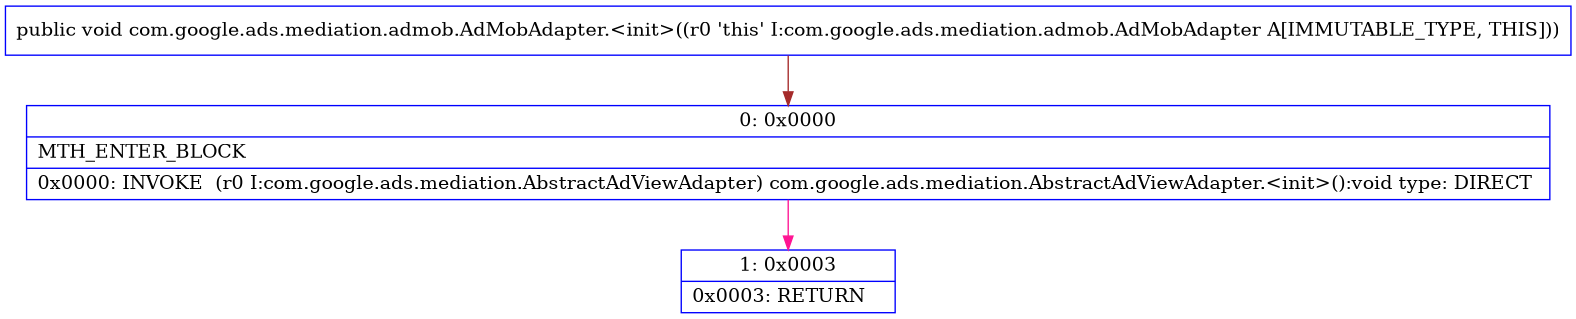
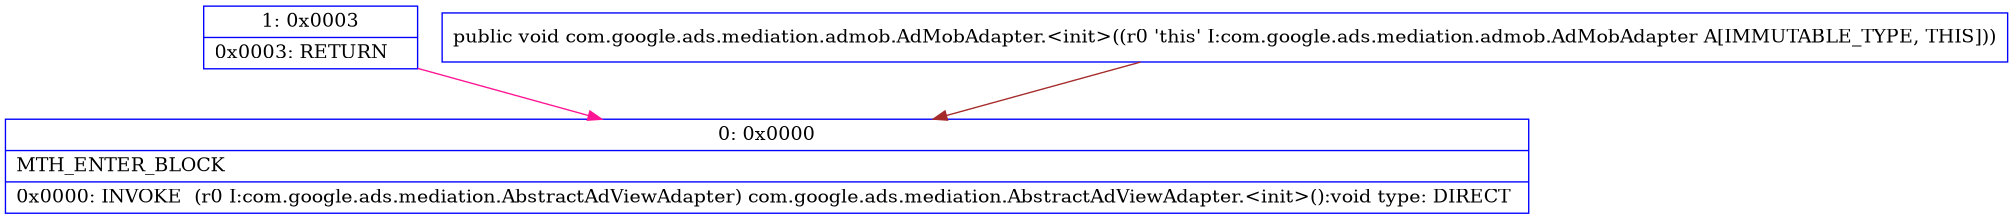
(788, 218) -> (503, 92)
